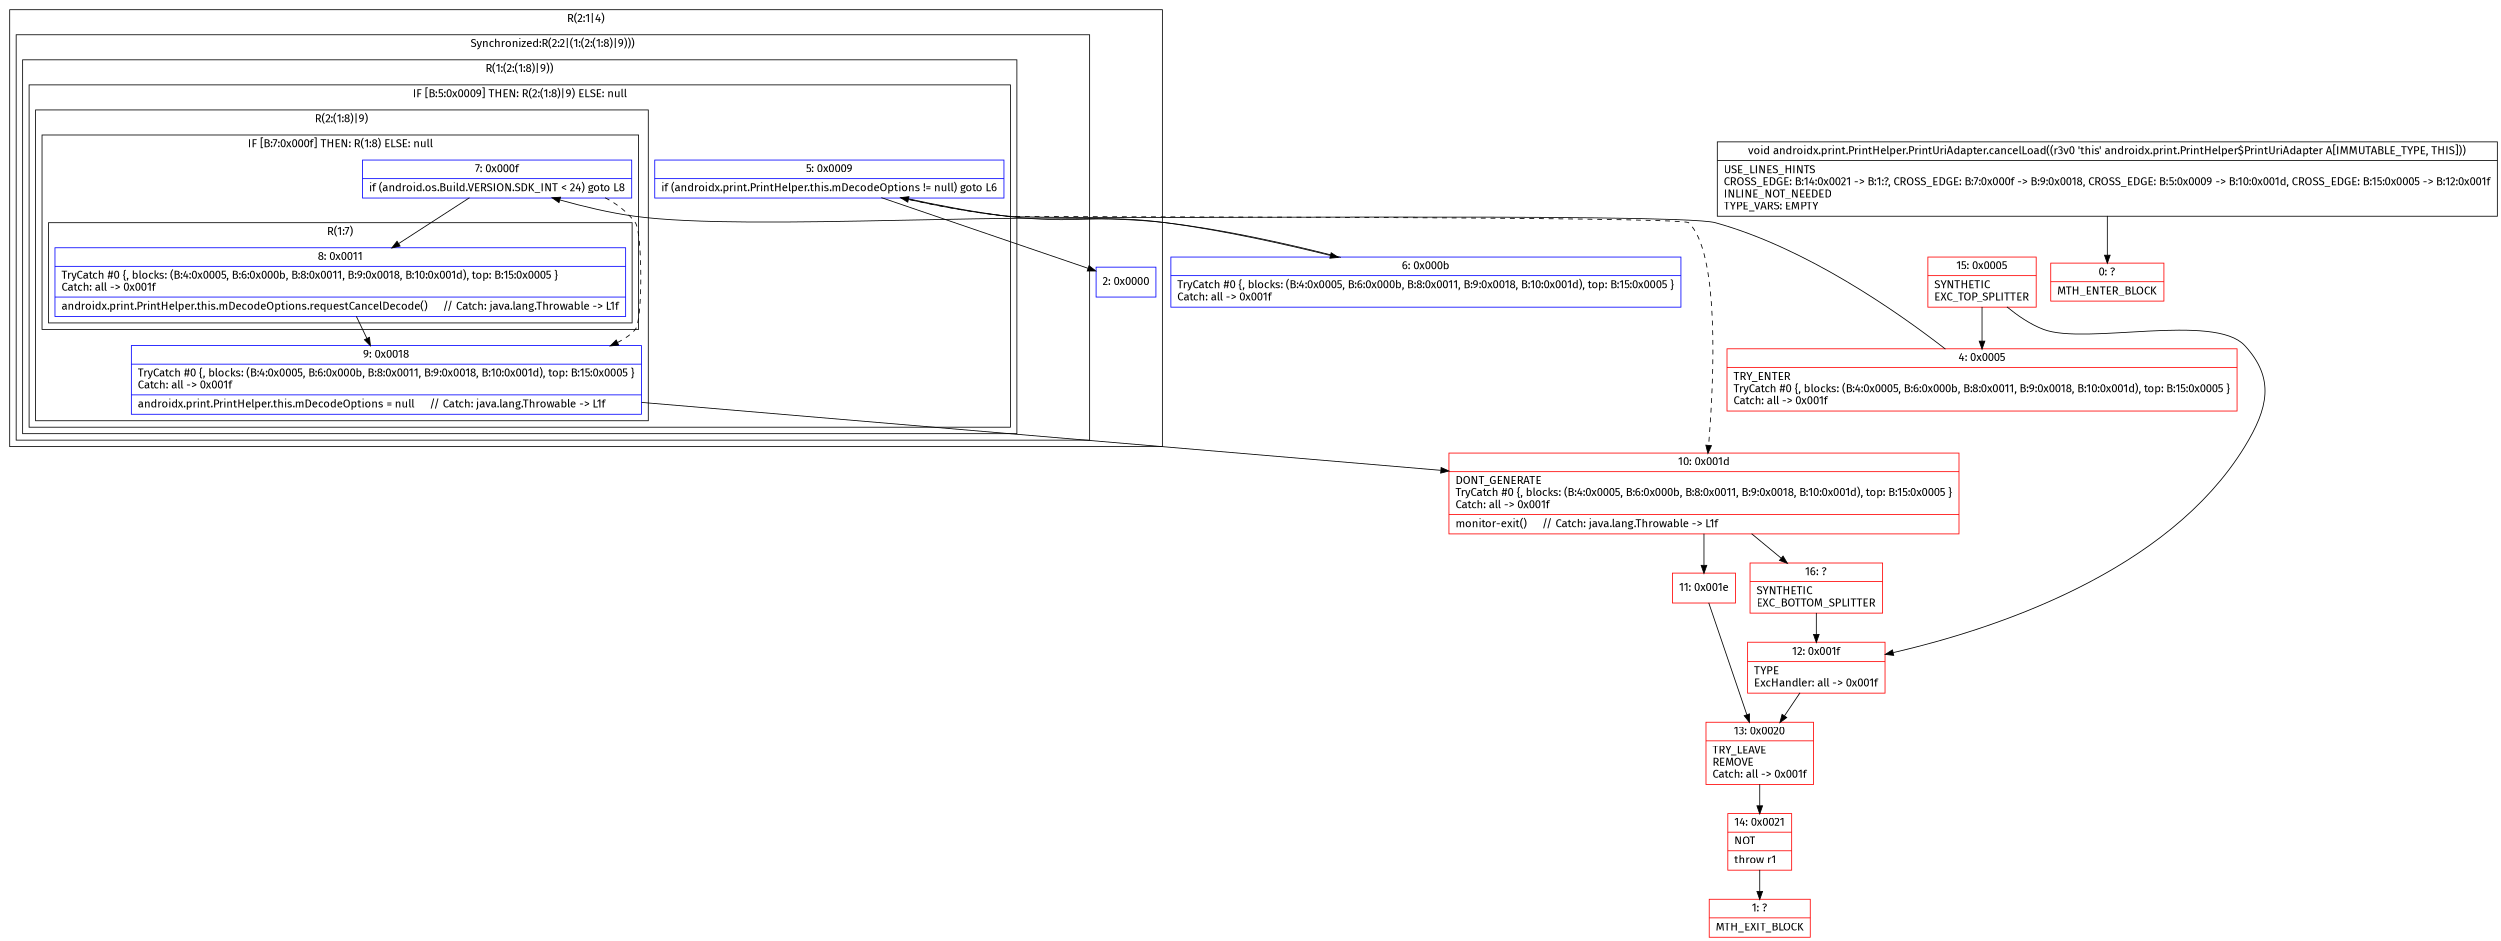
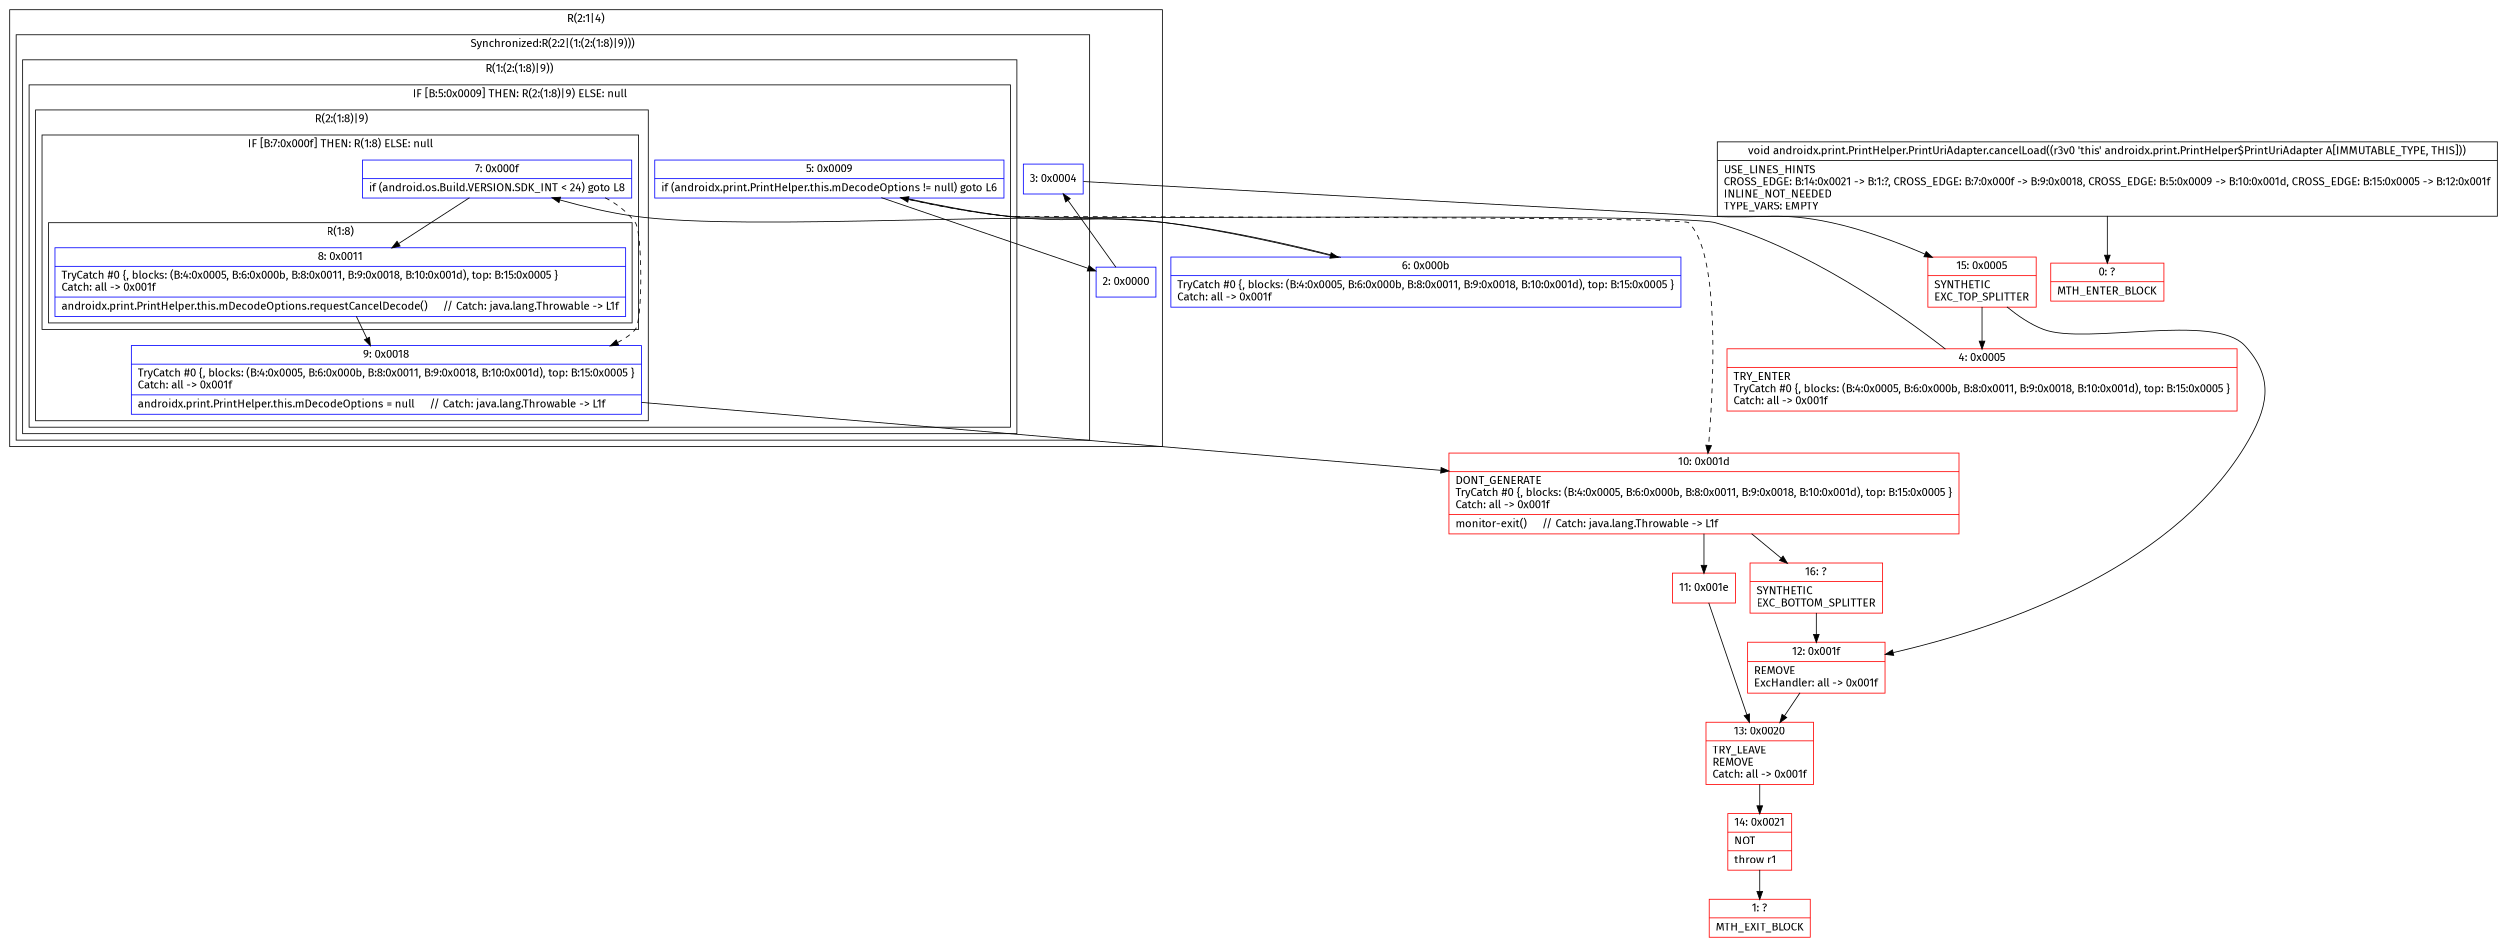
none -> (1053, 179)
(340, 232) -> (340, 232)
(1767, 671) -> (1775, 671)
